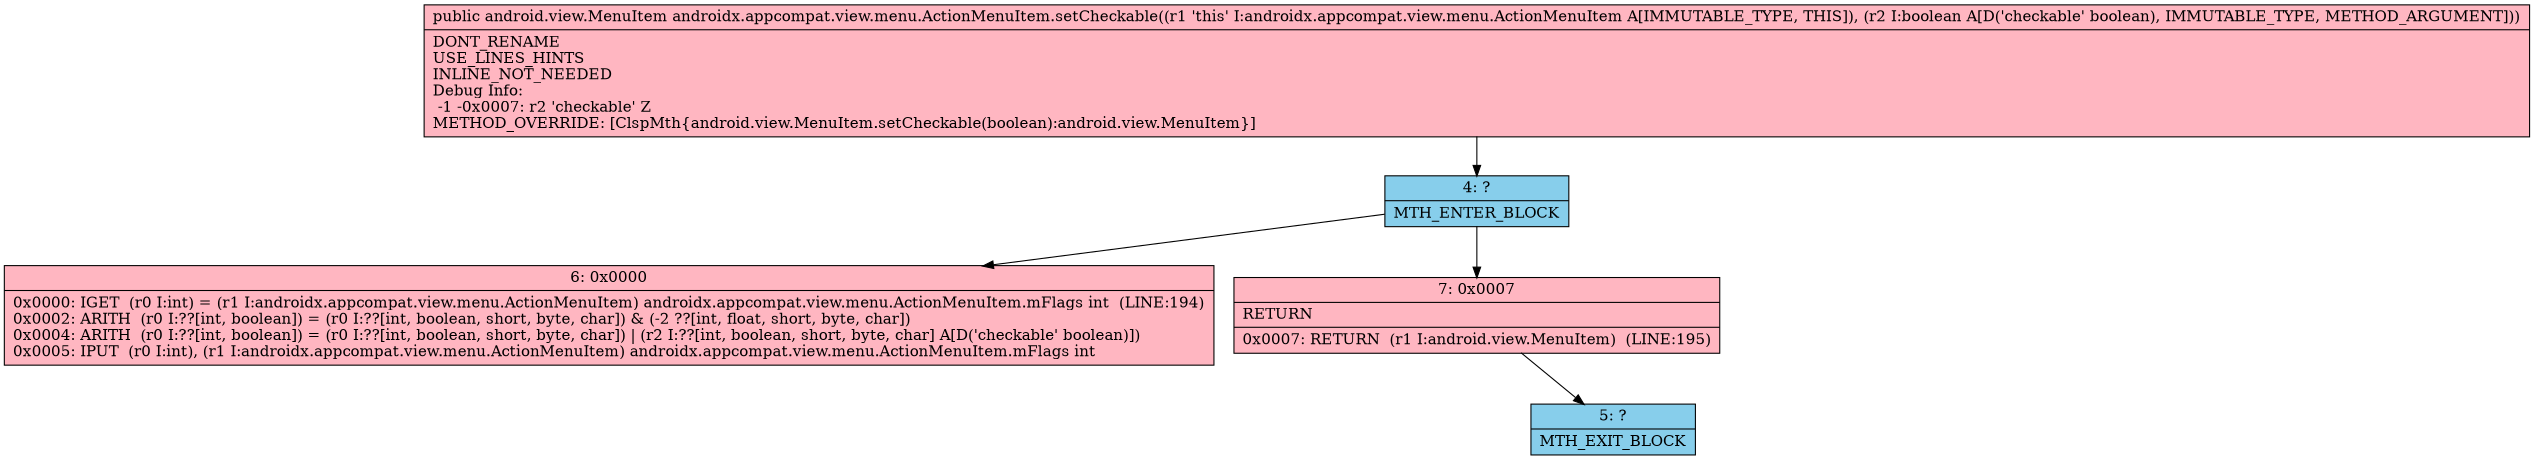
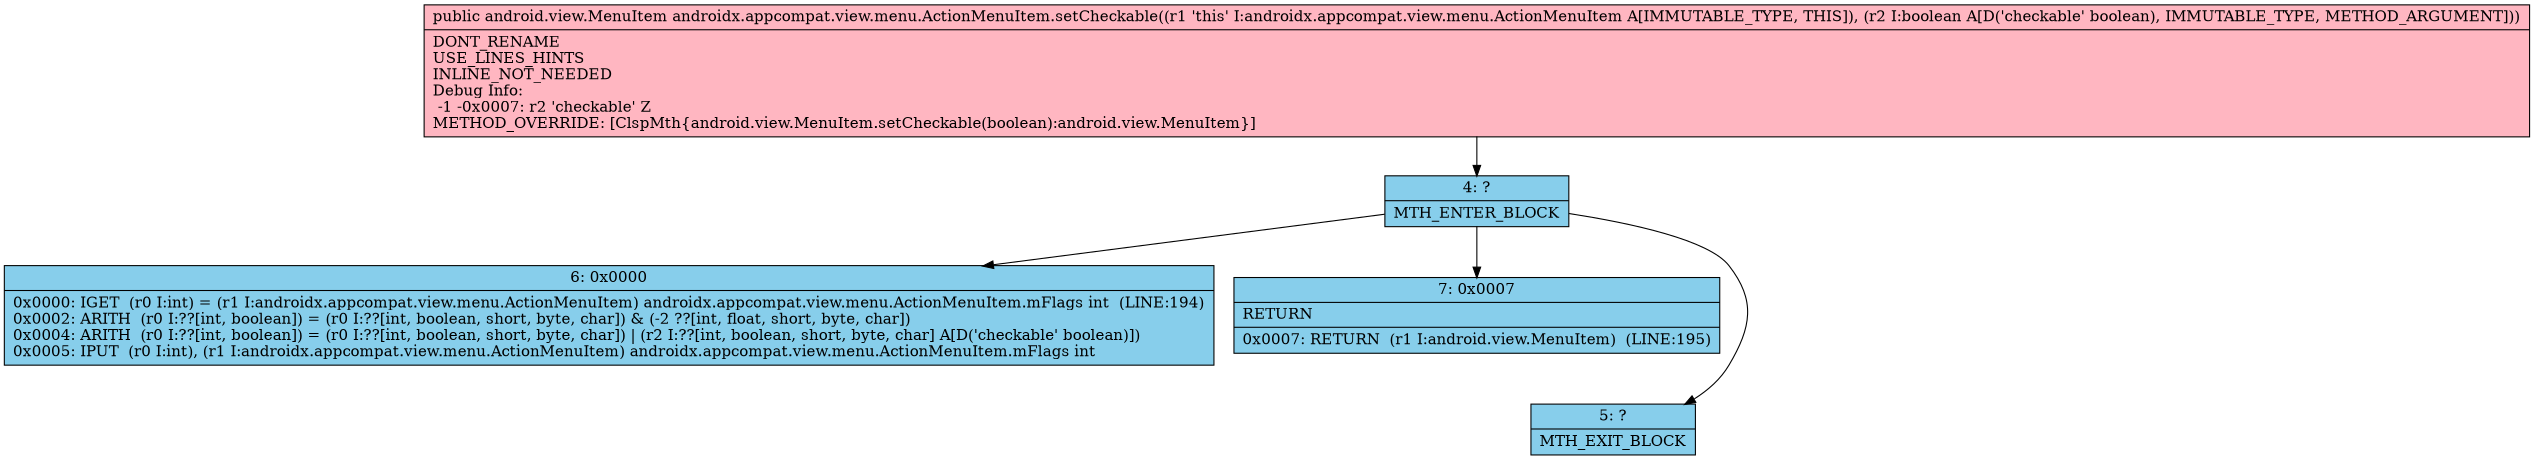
(609, 315) -> (609, 315)
(1477, 315) -> (1477, 315)
(1548, 375) -> (1724, 261)
